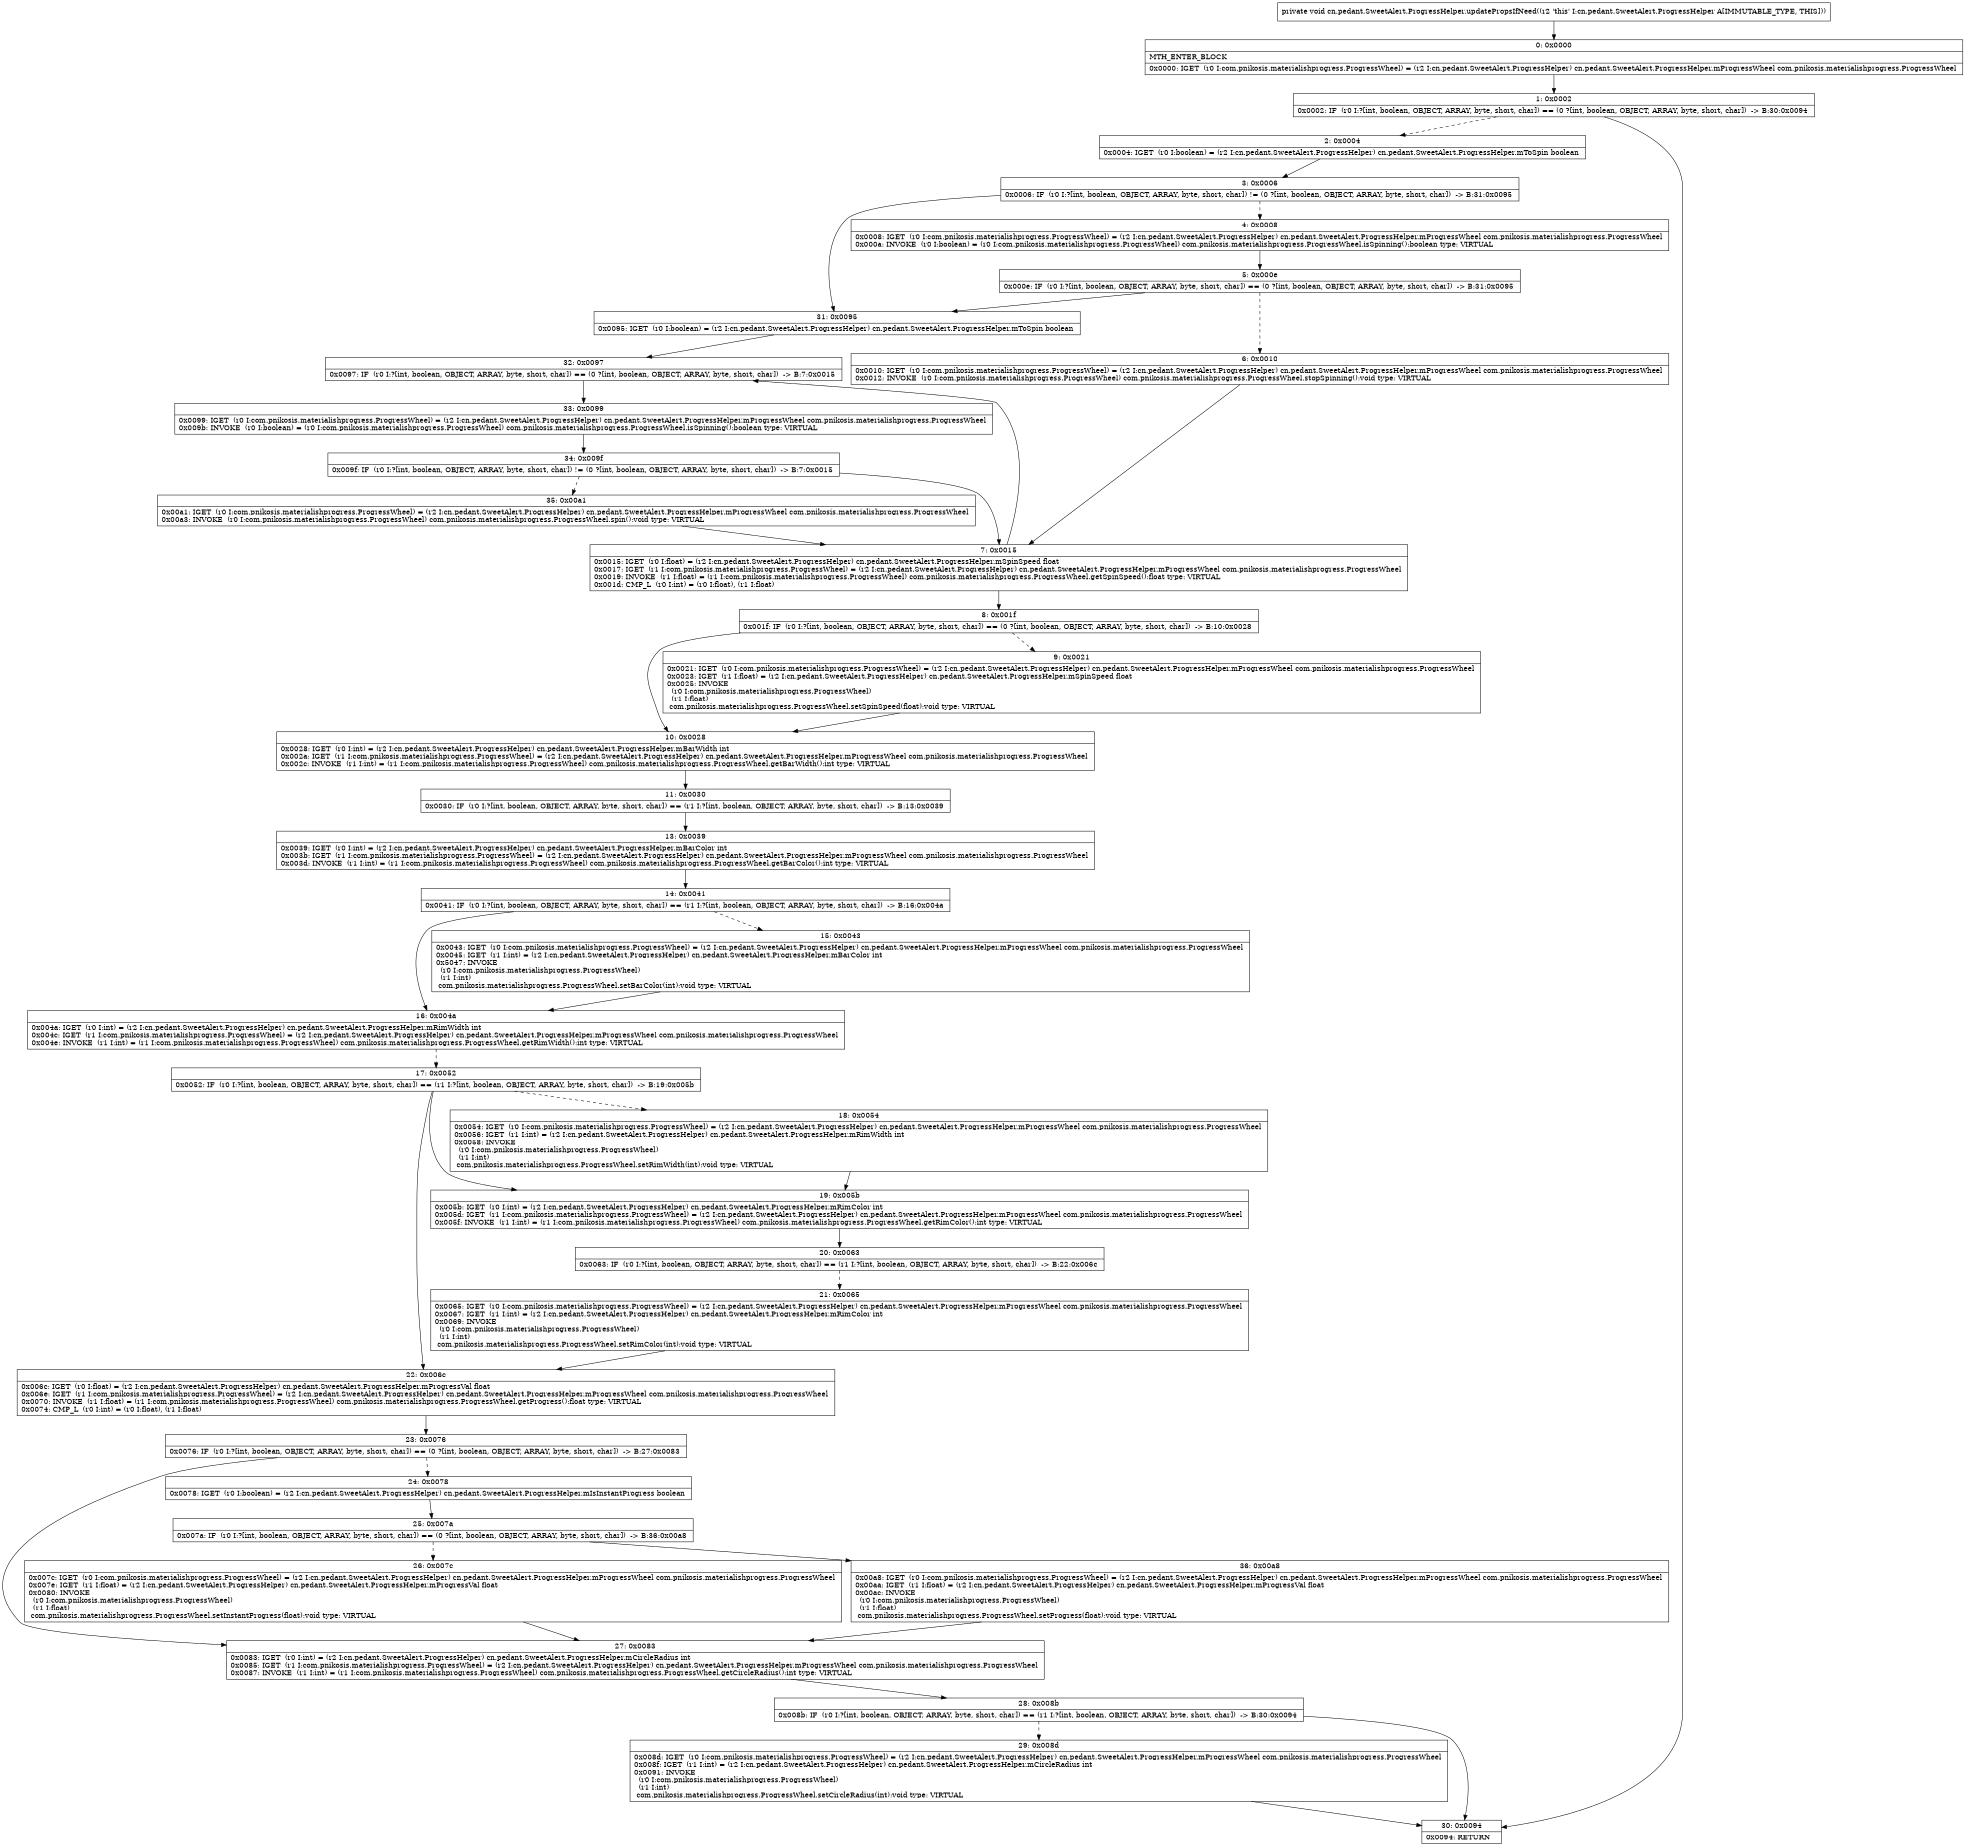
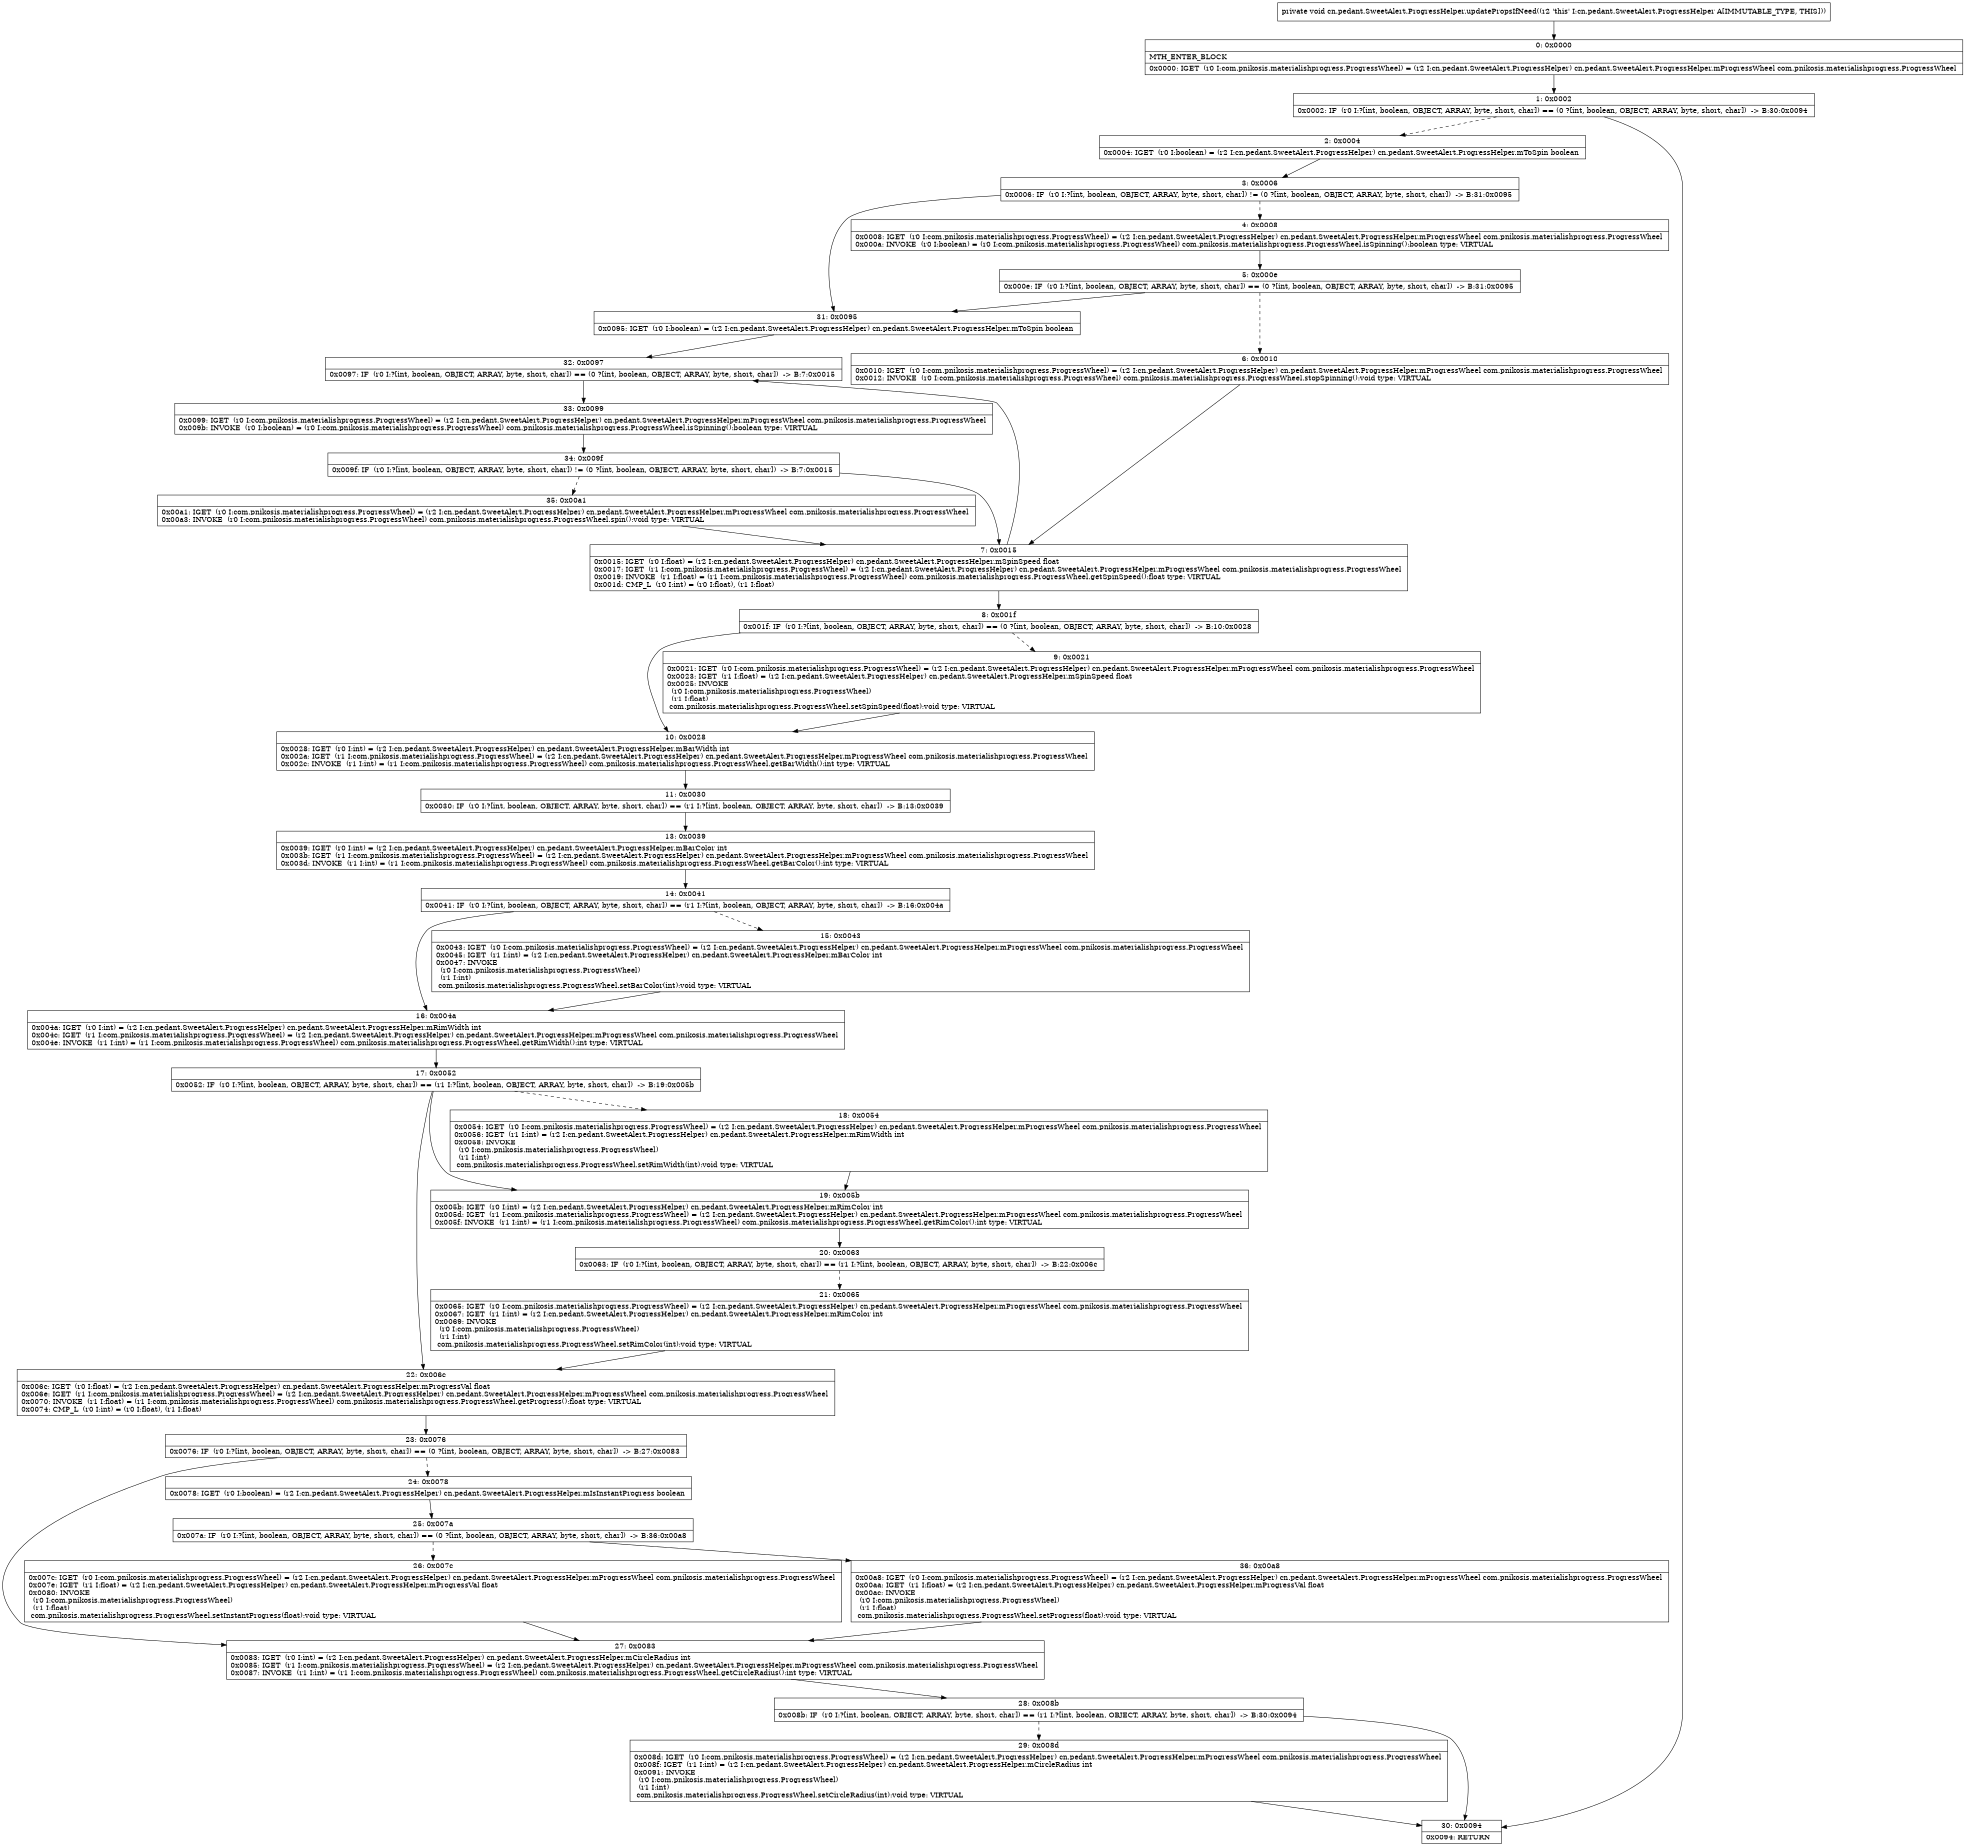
(469, 963) -> (469, 963)
(436, 1056) -> (436, 1056)
